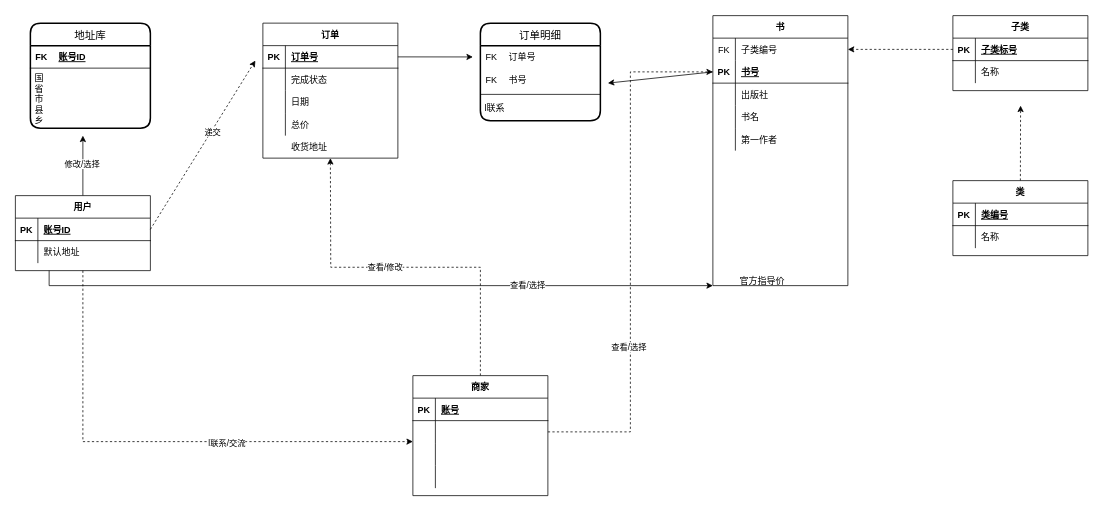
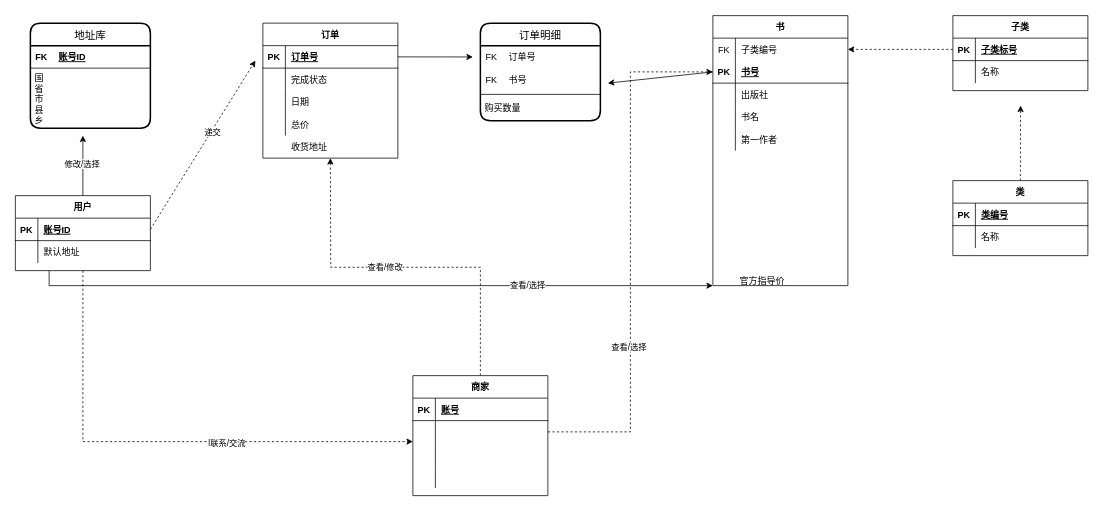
(495, 108) -> (503, 108)
